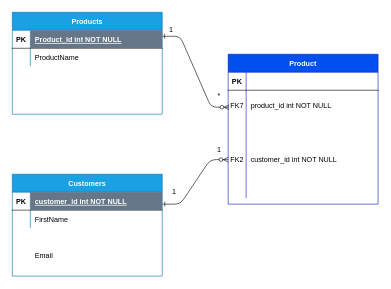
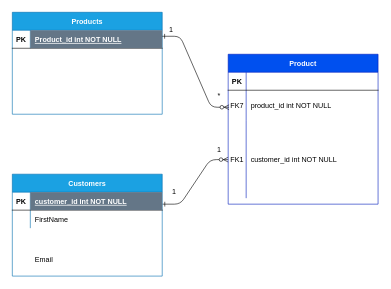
(96, 57) -> none
(237, 160) -> (237, 160)
(96, 255) -> (83, 260)
